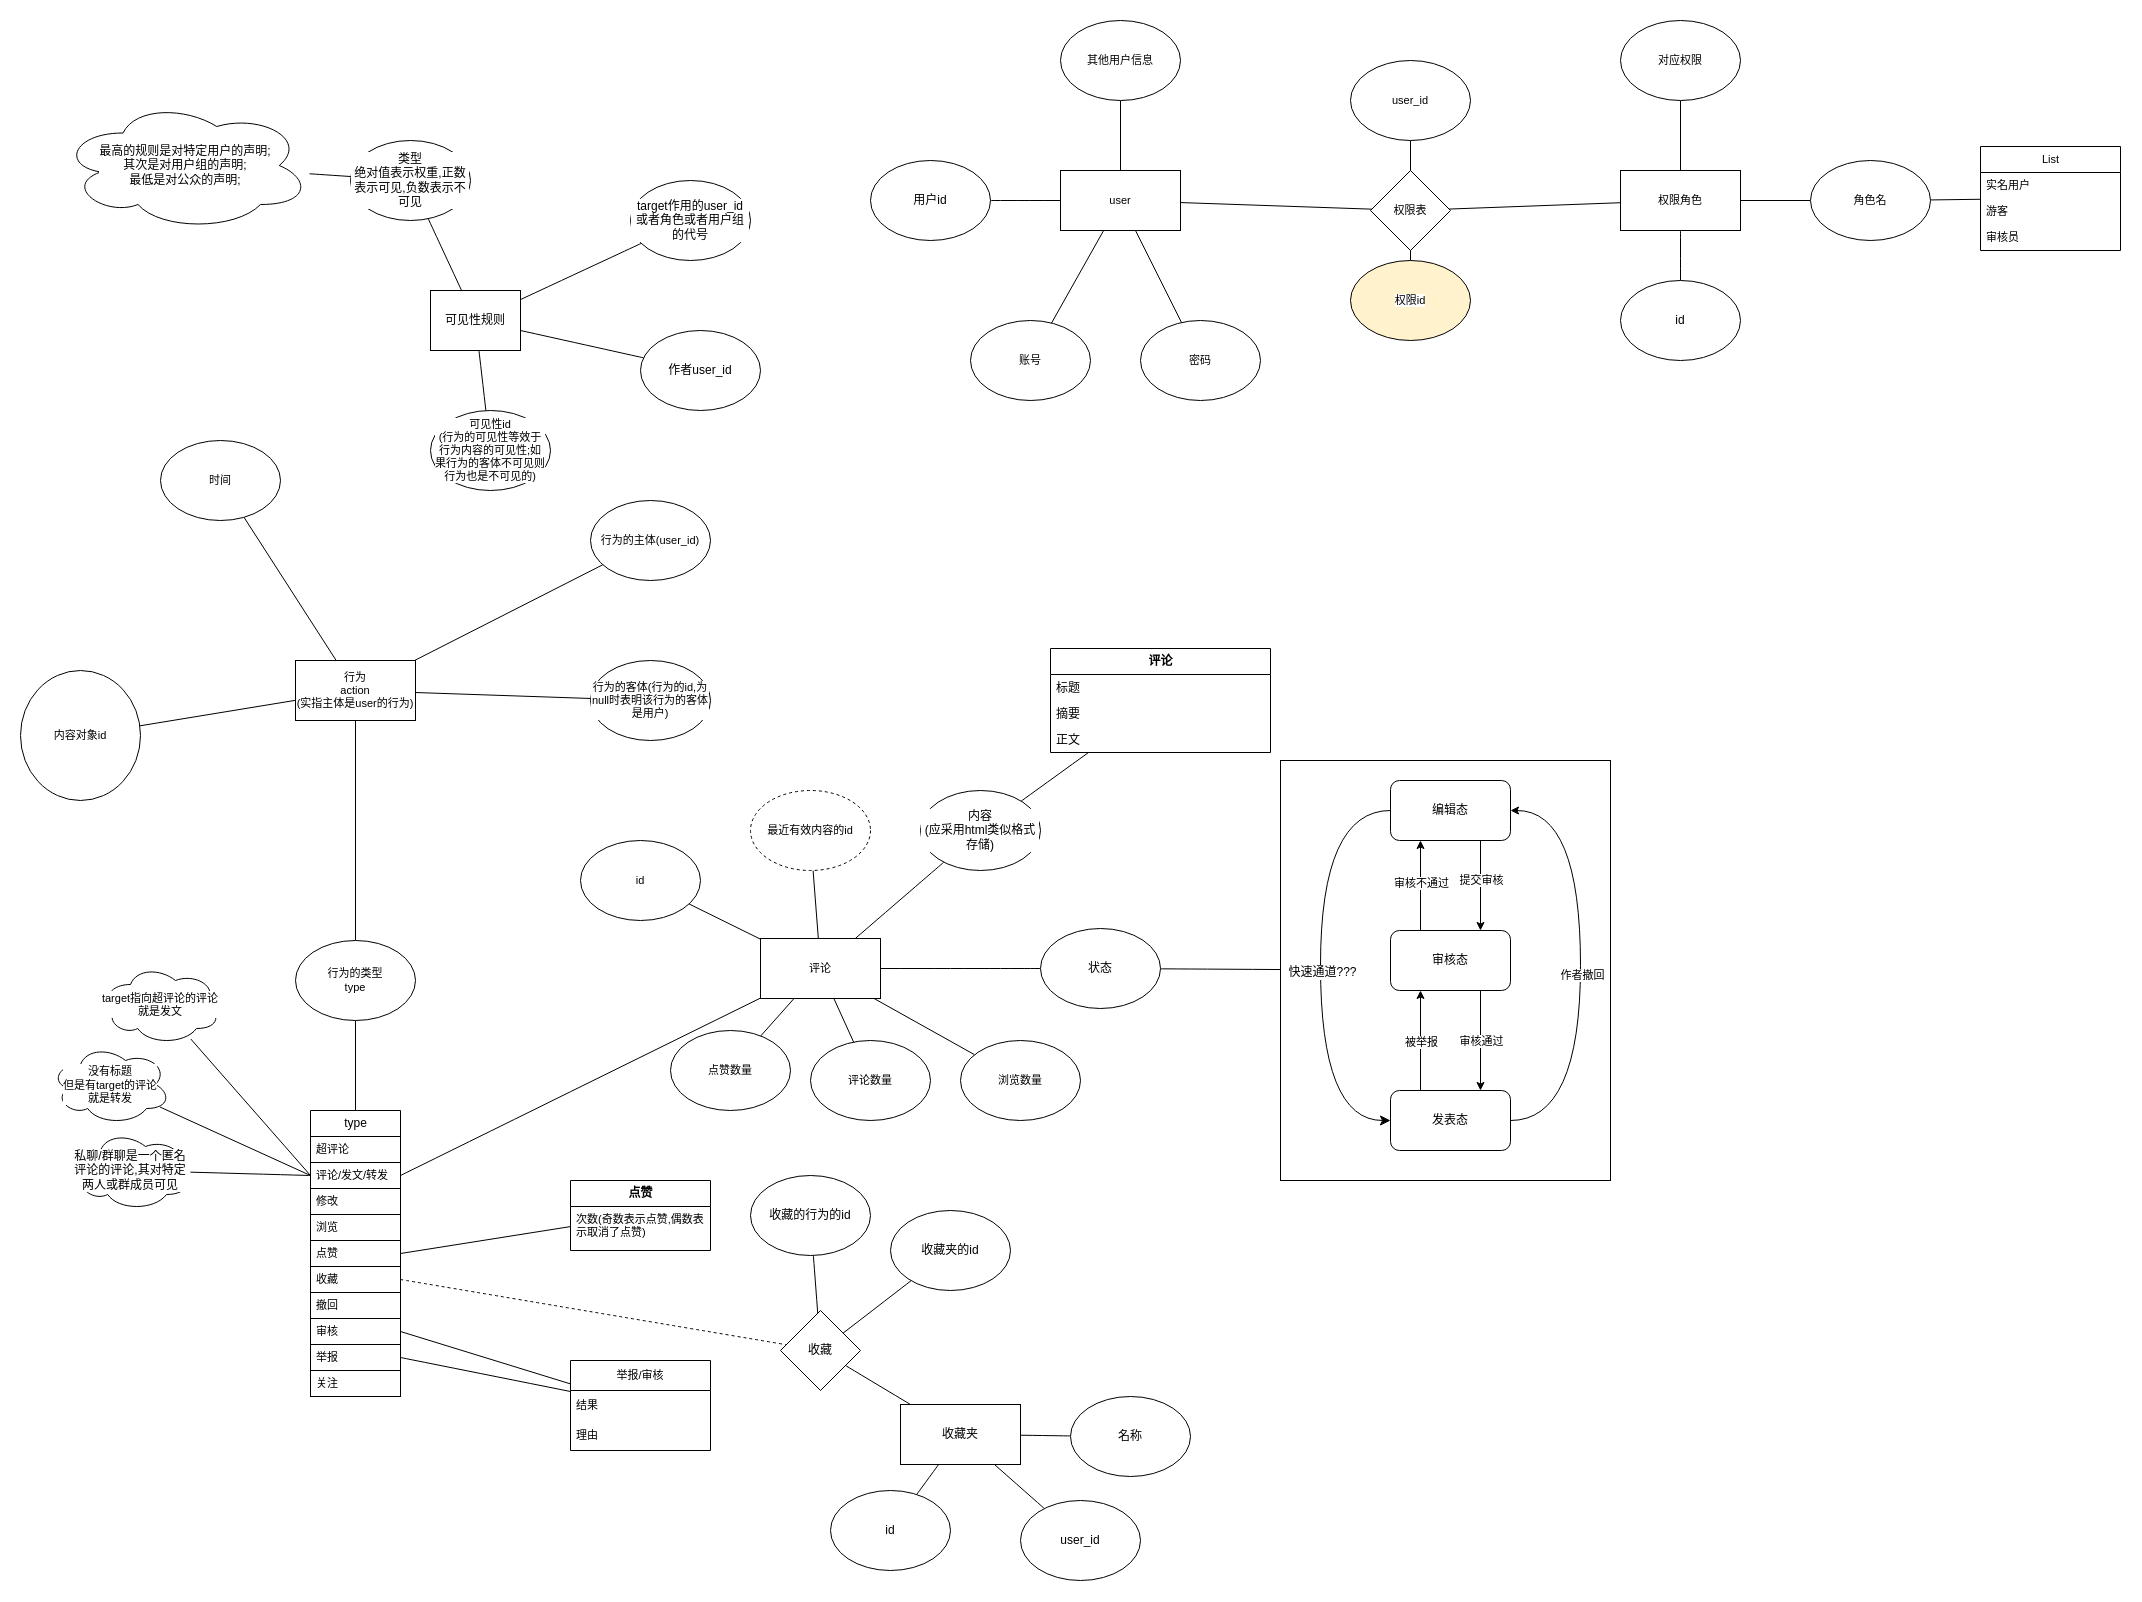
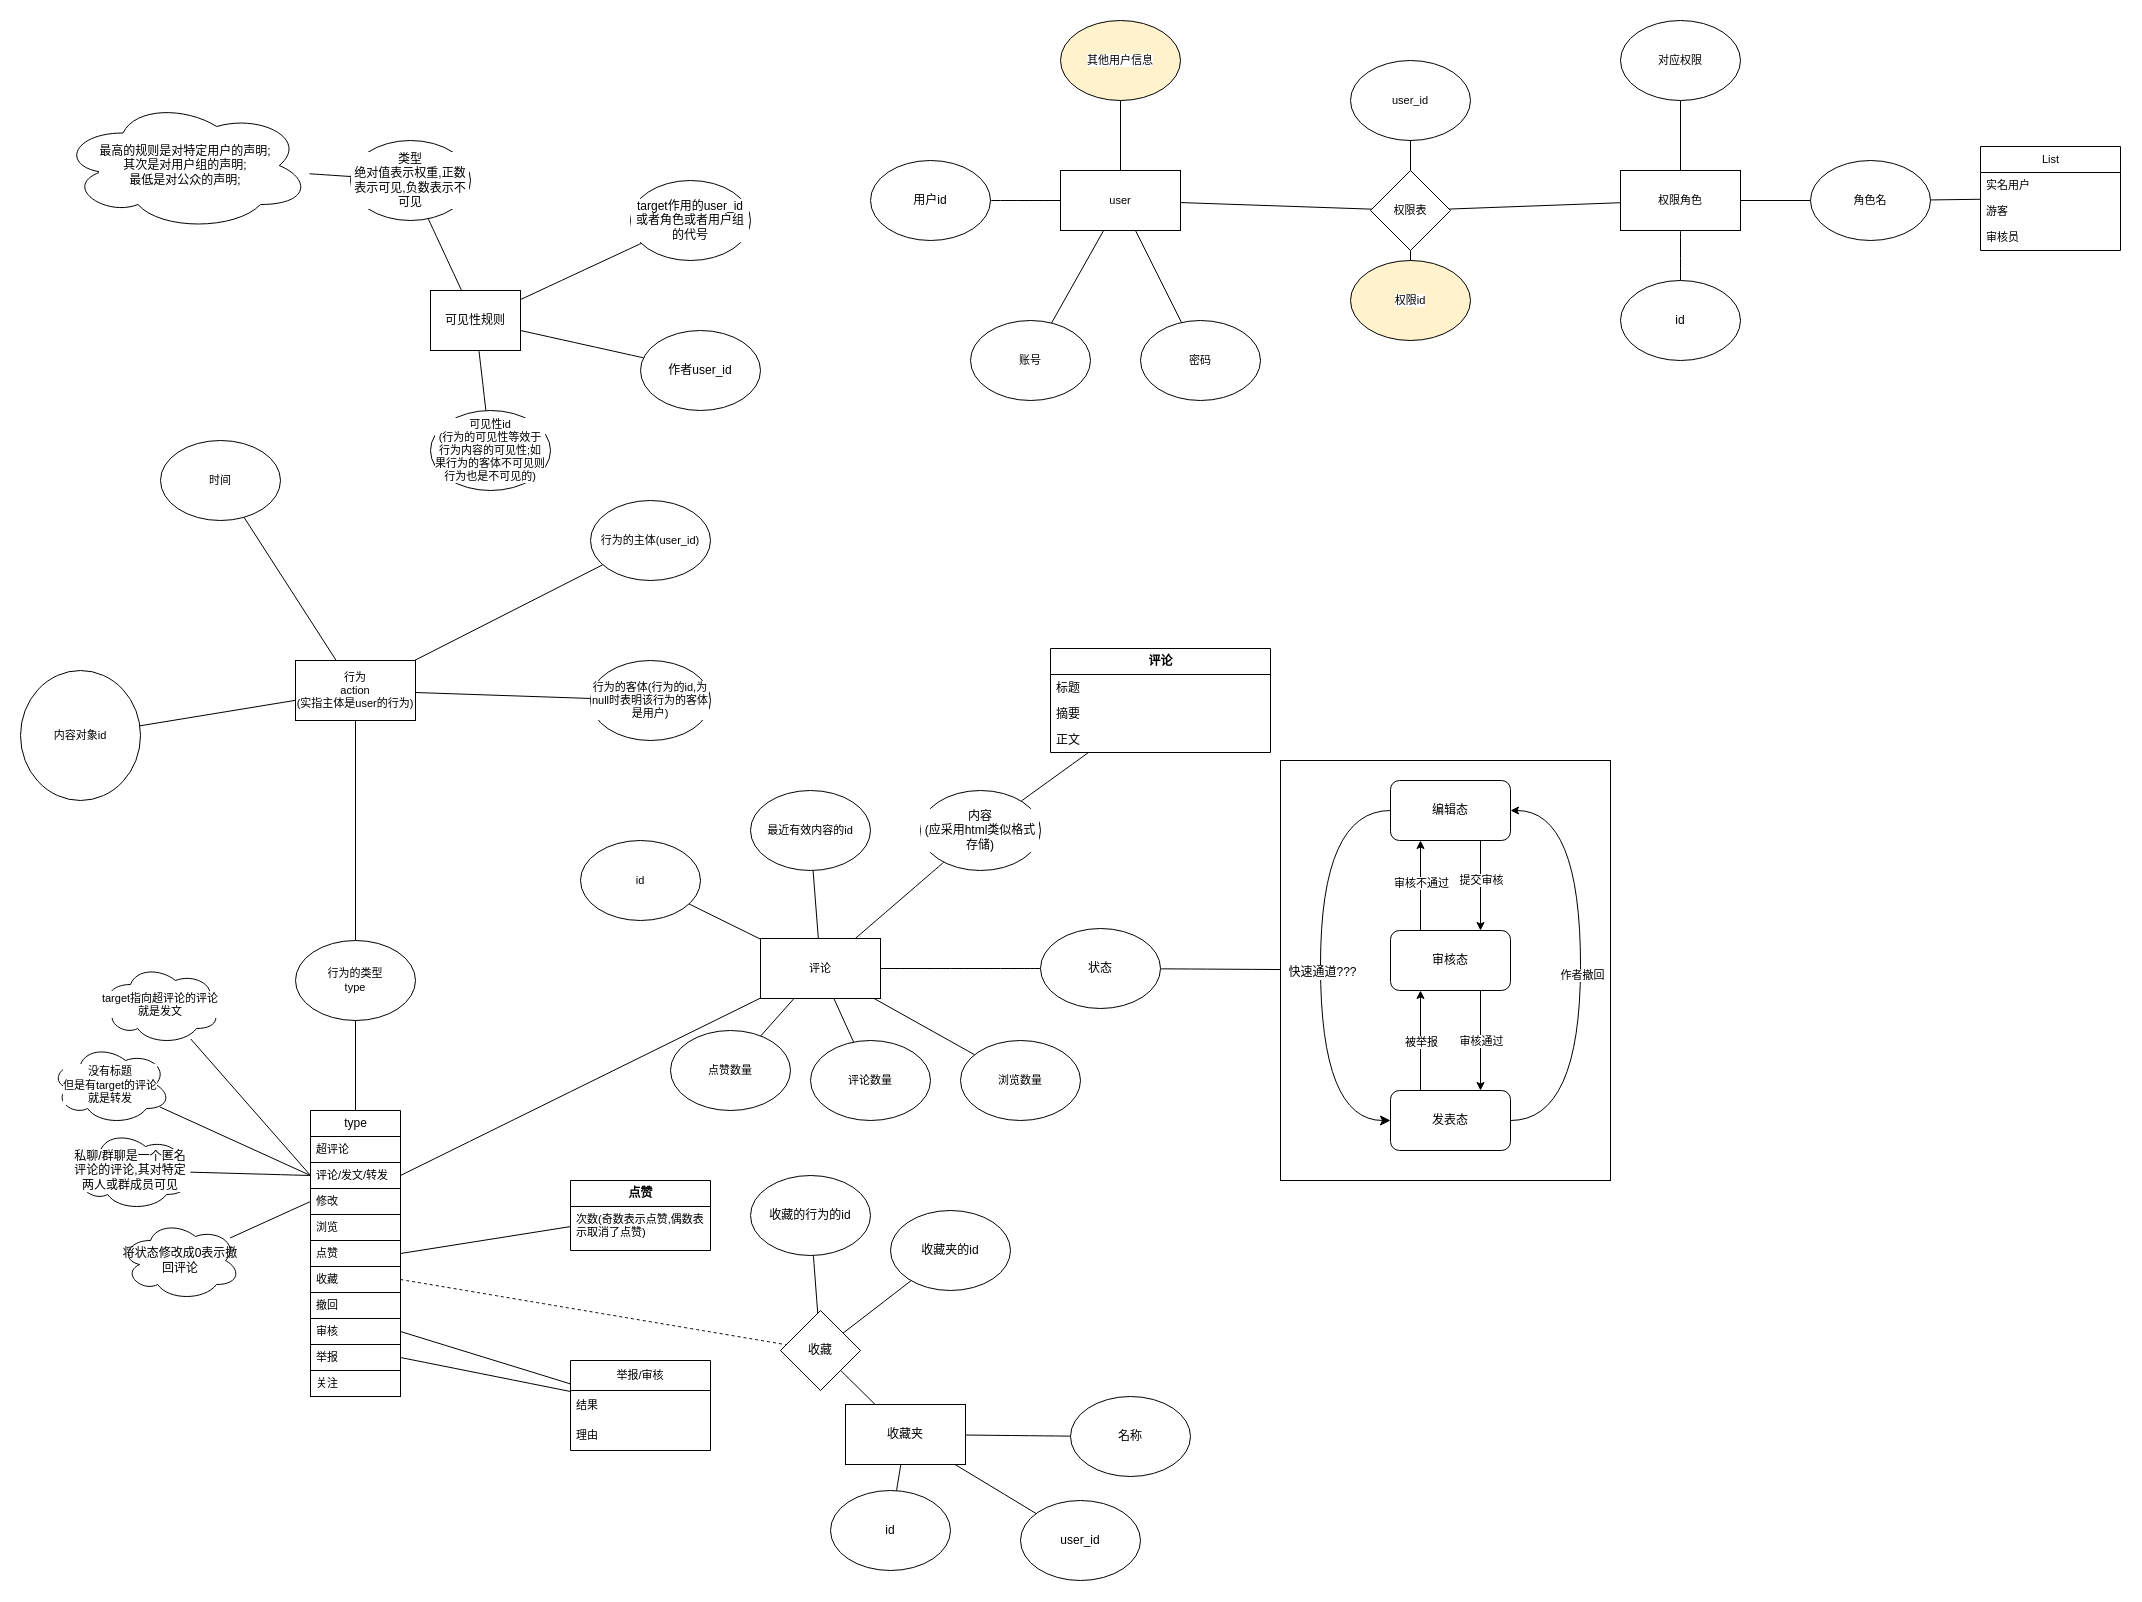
(1121, 61) -> (1121, 61)
(811, 831) -> (811, 831)
none -> (269, 1220)
none -> (181, 1261)
(961, 1435) -> (906, 1435)
